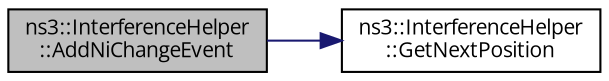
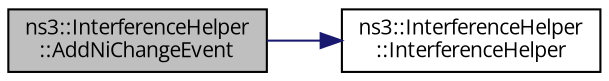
(471, 41) -> (471, 41)
